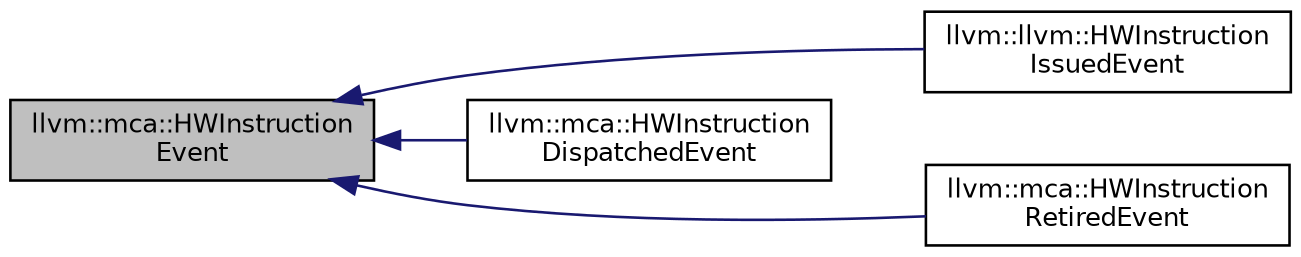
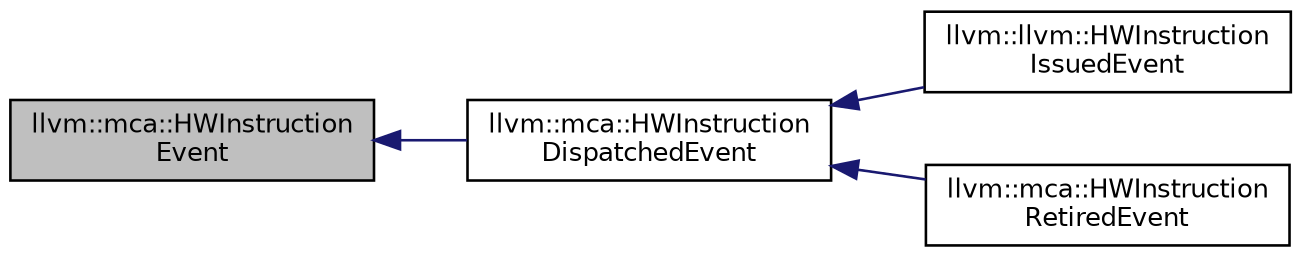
(642, 58) -> (891, 94)
(640, 218) -> (892, 175)
